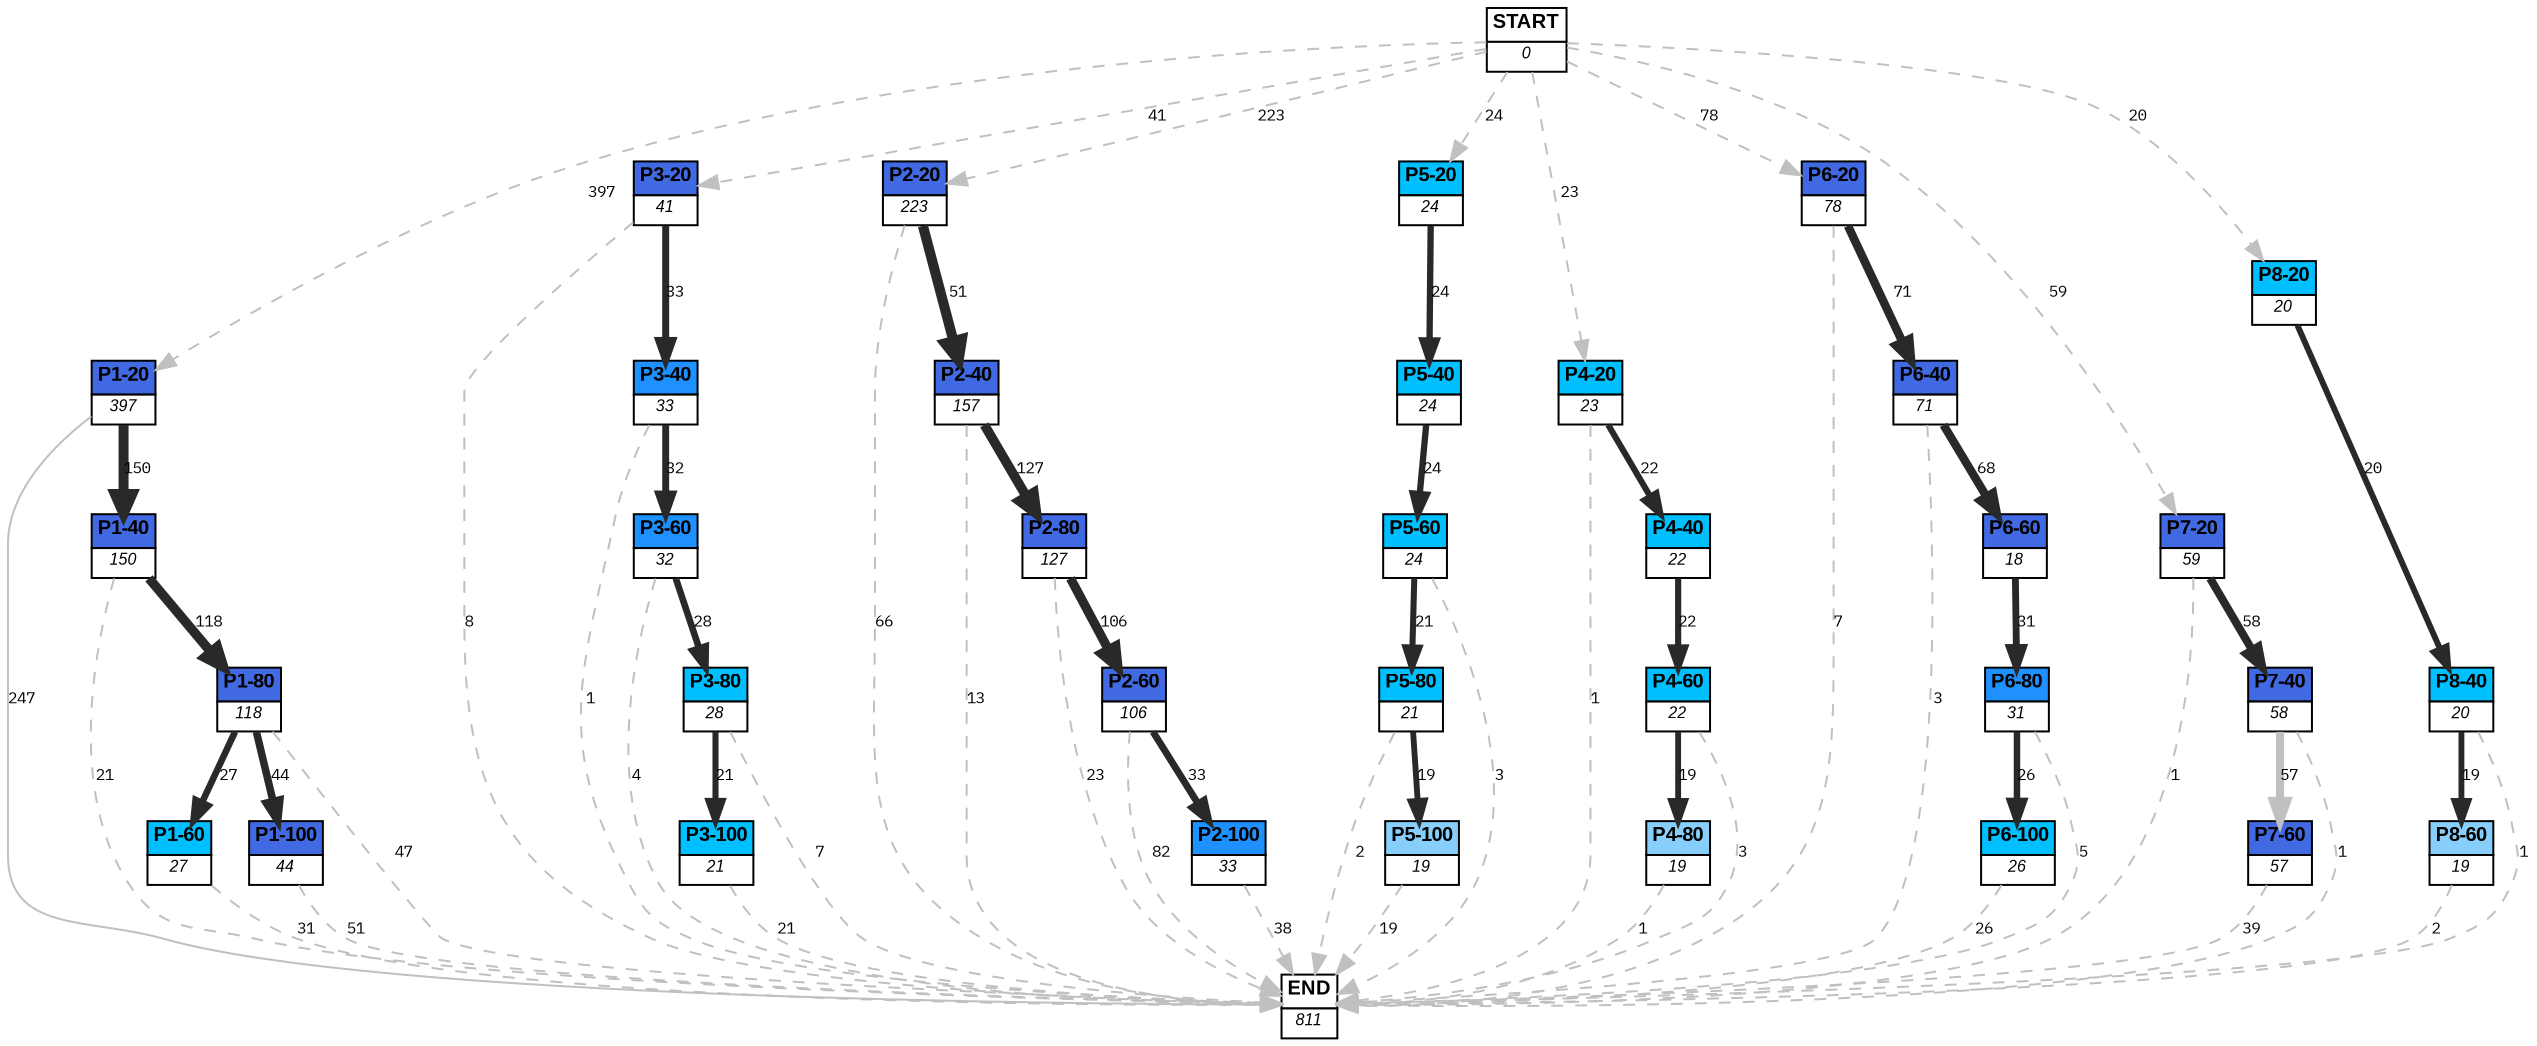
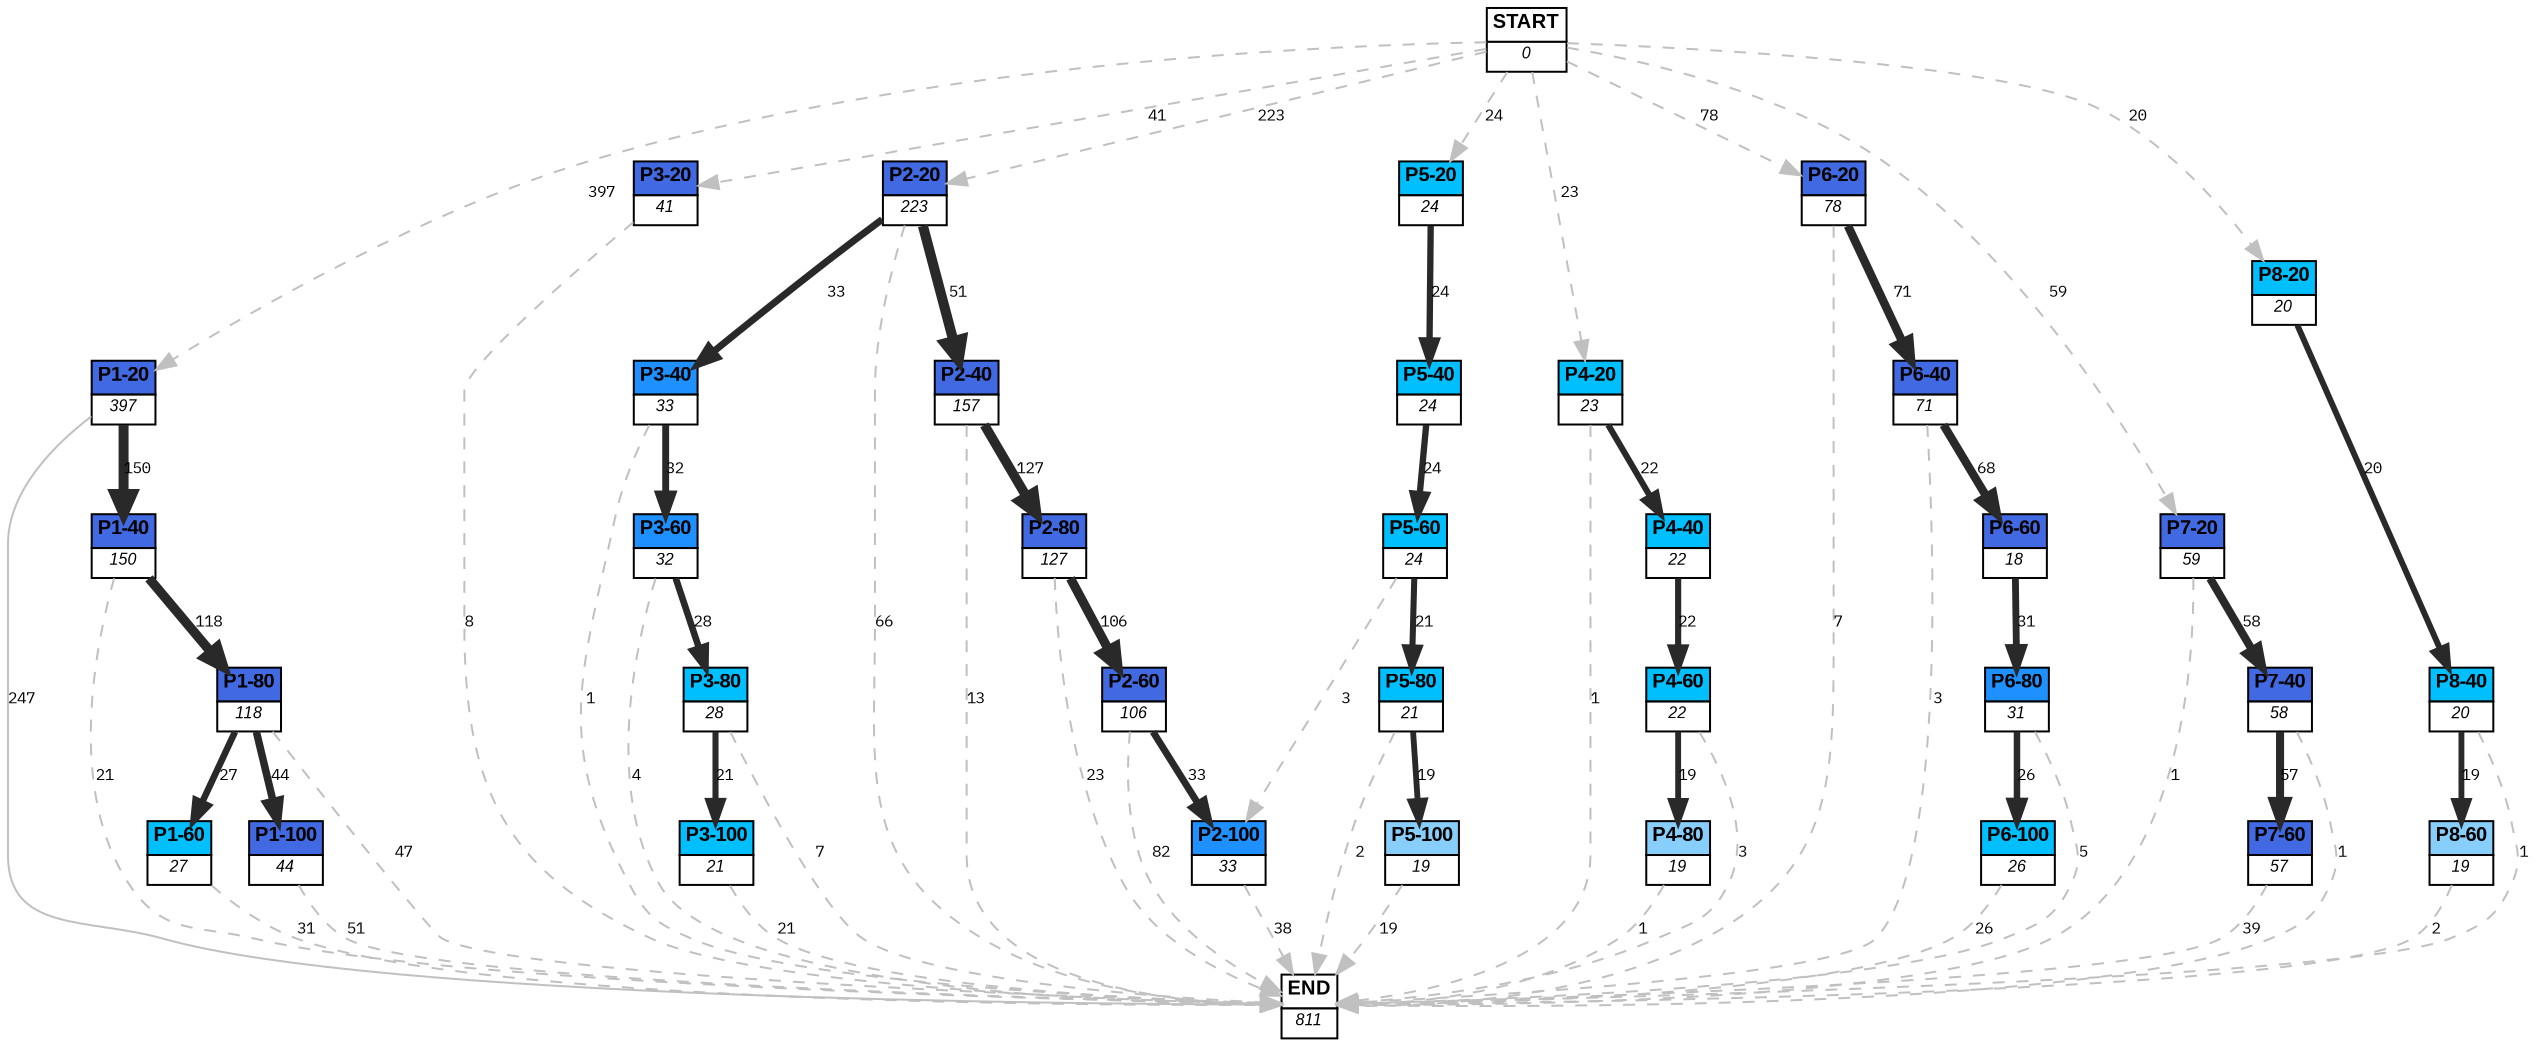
(666, 283) -> (797, 285)
(2280, 766) -> (2280, 766)
(1493, 807) -> (1327, 691)
